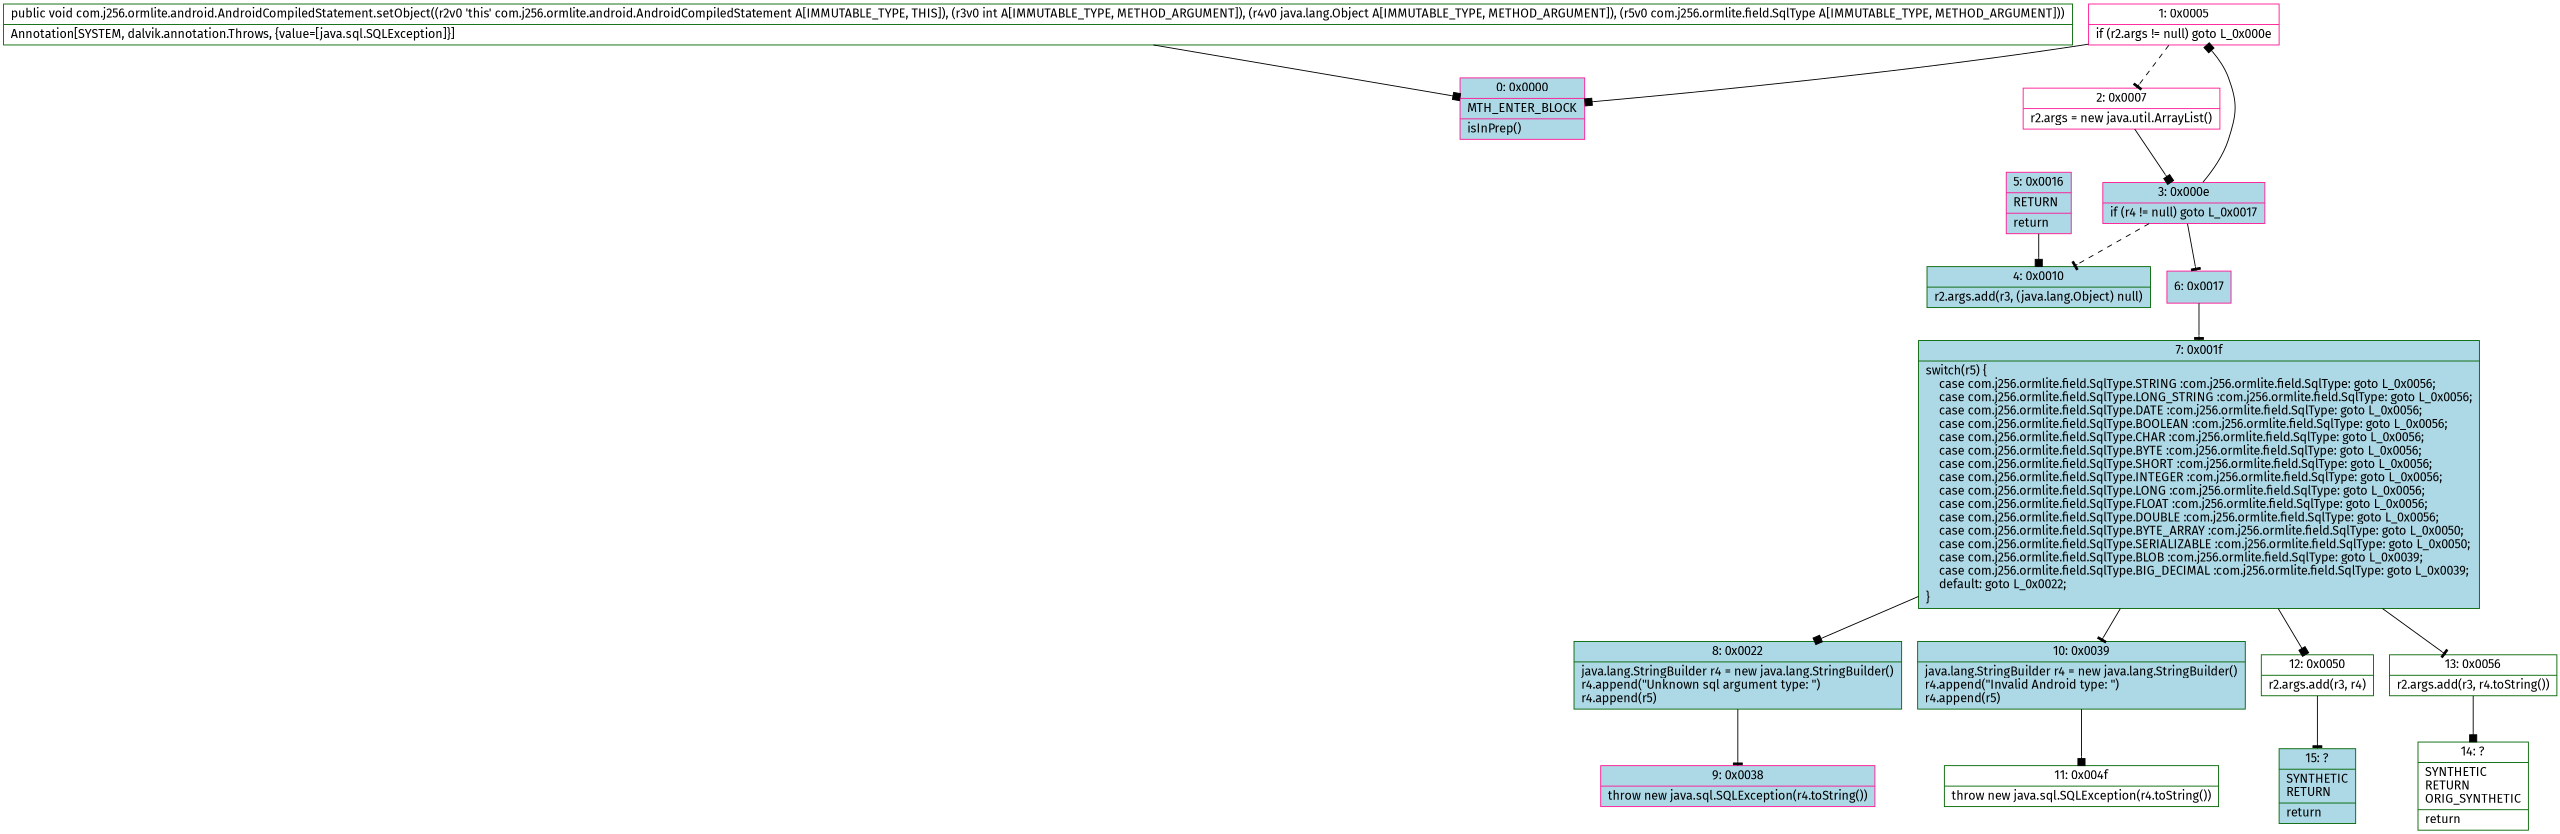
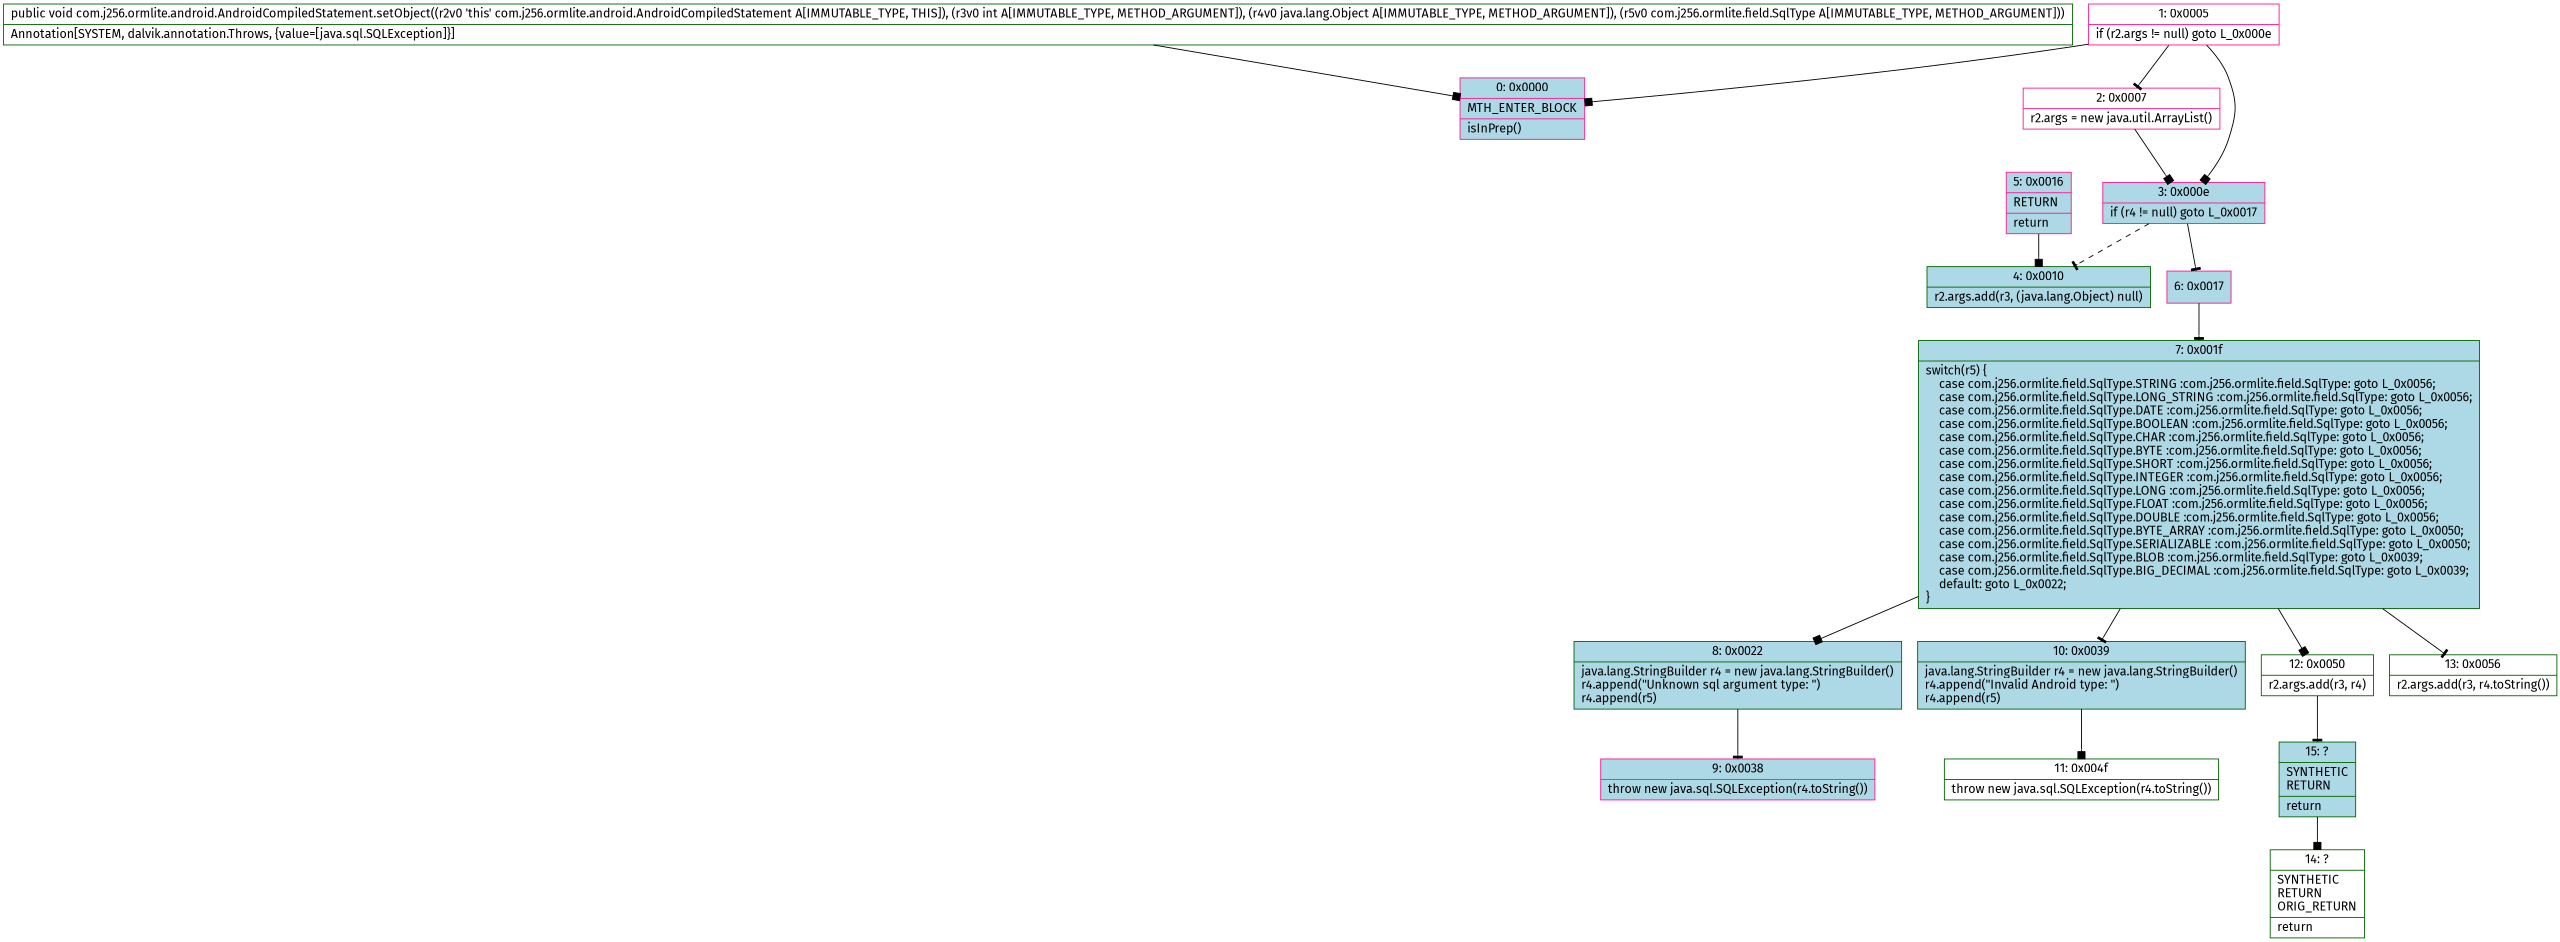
(2154, 65) -> (2154, 65)
(2234, 118) -> (2235, 109)
(2473, 714) -> (2317, 829)
(2473, 799) -> (2317, 907)
